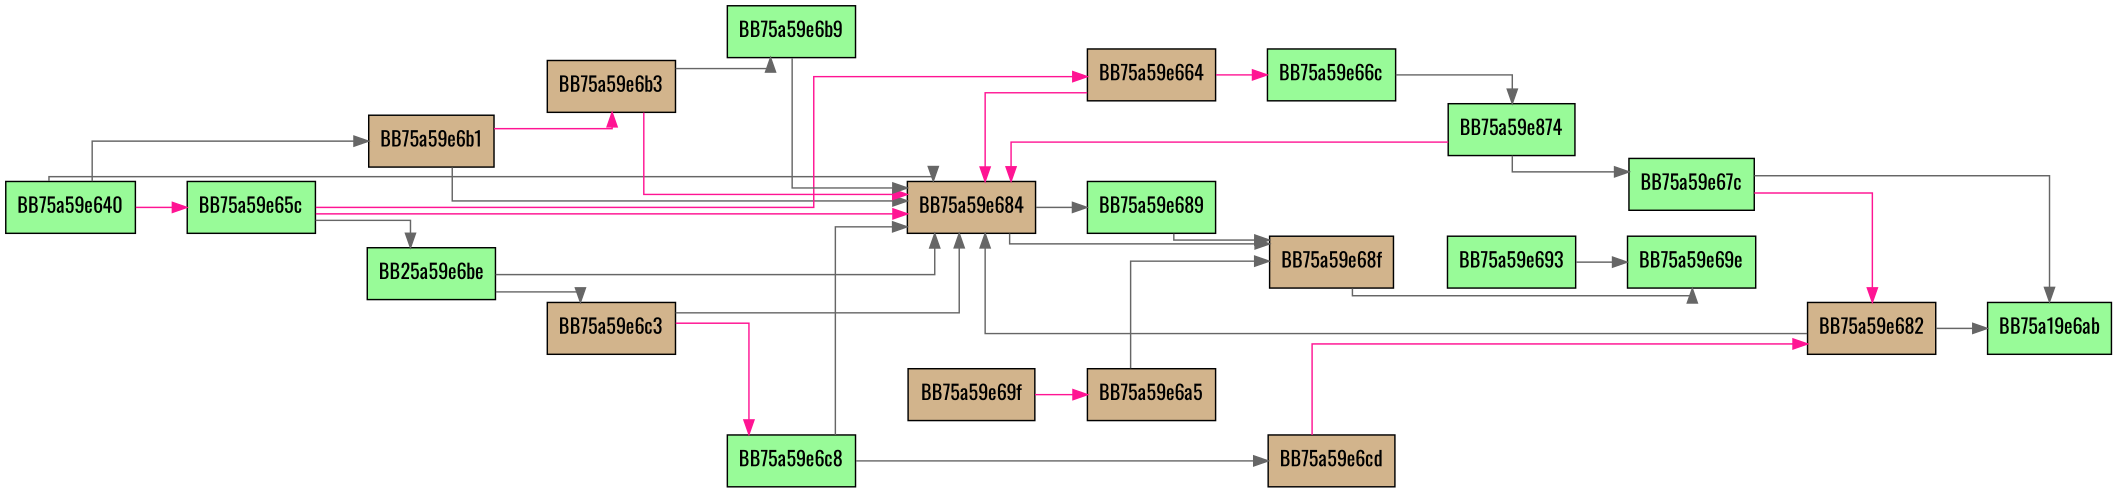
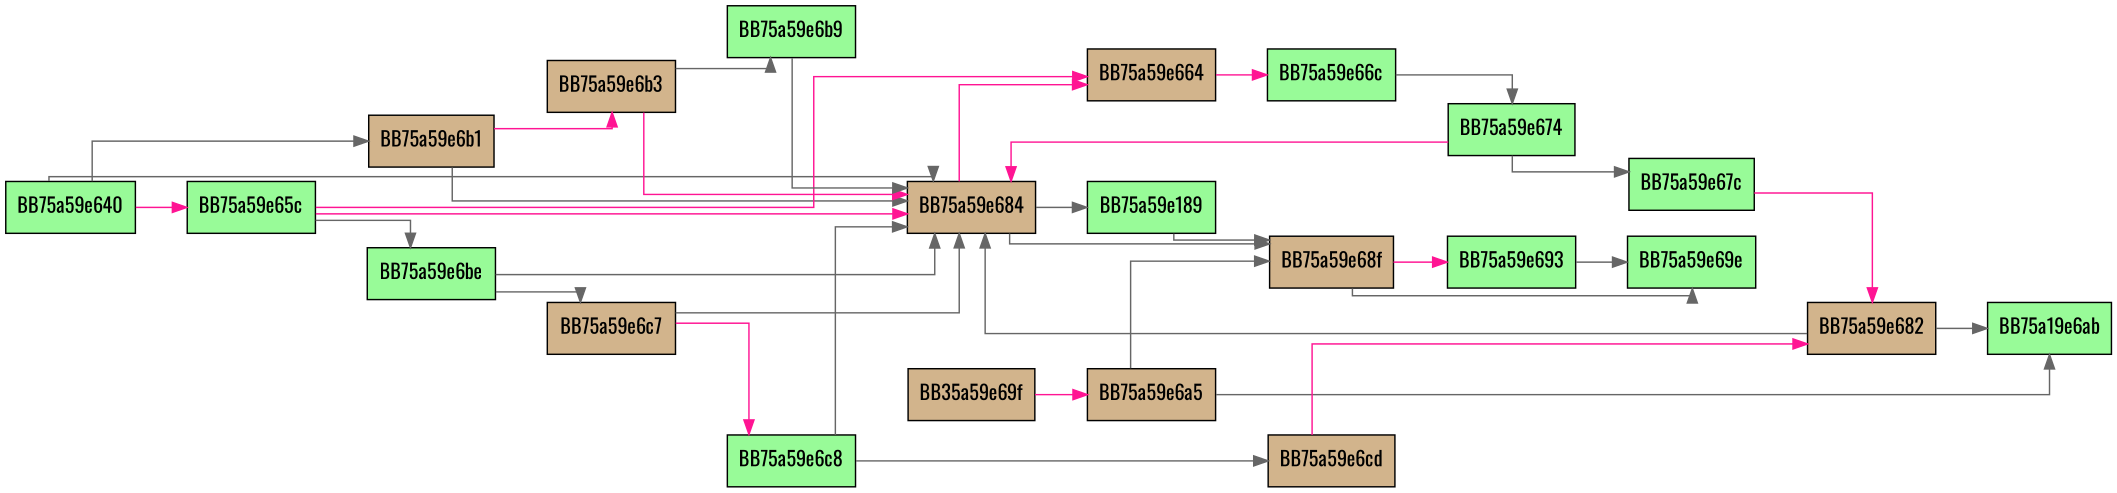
(999, 93) -> (959, 87)
(1512, 130) -> (1512, 130)
(1958, 176) -> (1646, 395)
(1152, 207) -> (1152, 207)
none -> (1413, 262)
(431, 274) -> (431, 274)
(611, 328) -> (611, 328)
(971, 395) -> (971, 395)
